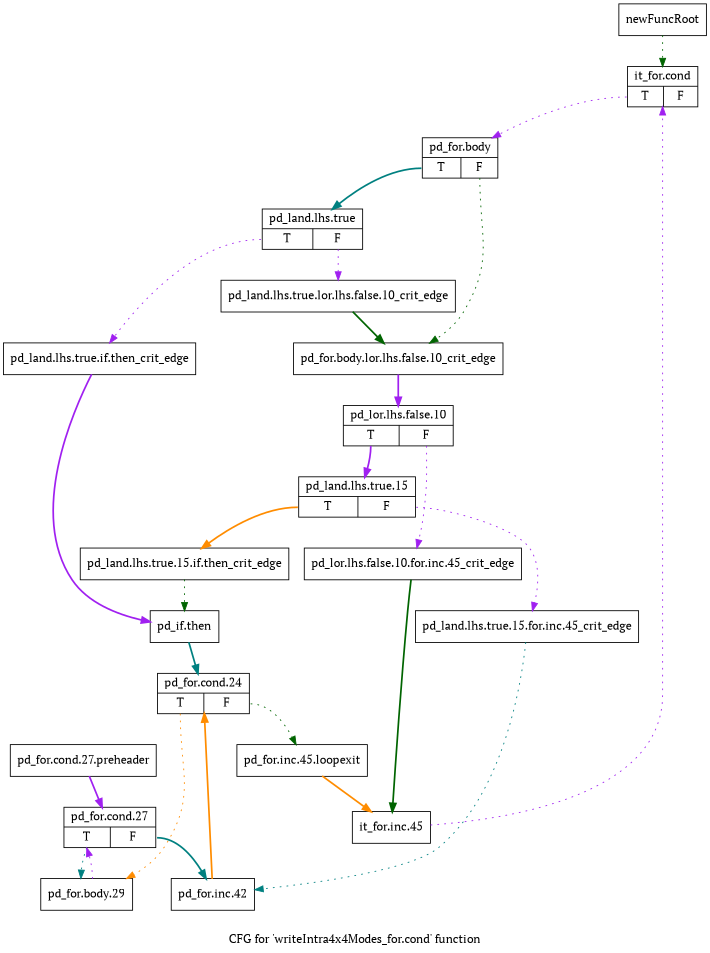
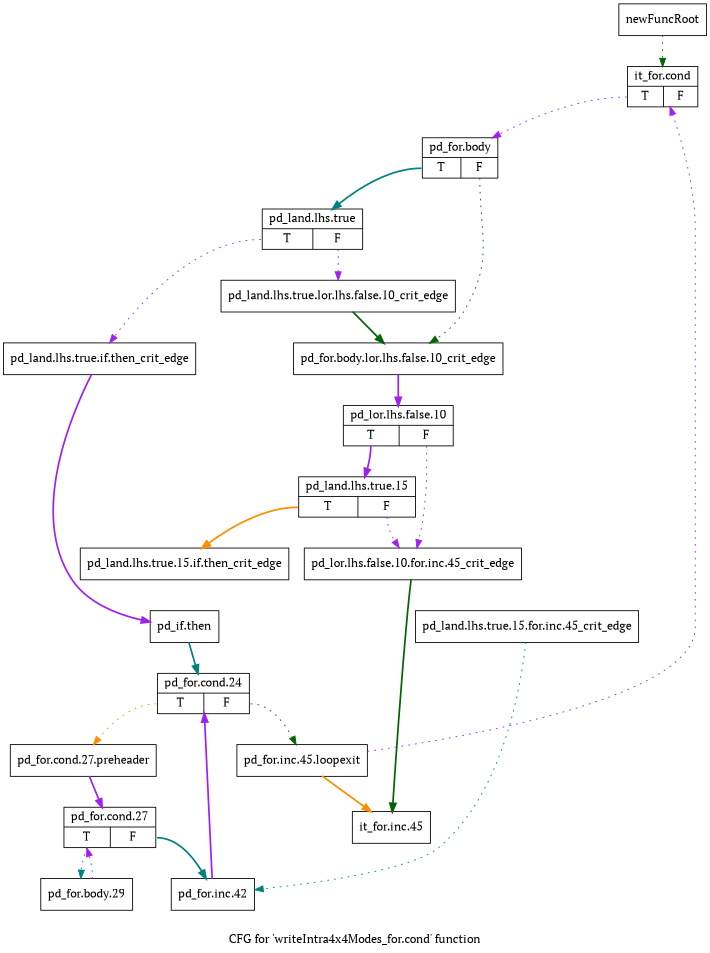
(503, 529) -> (389, 529)
(663, 550) -> (695, 552)
(185, 591) -> none
(208, 801) -> (208, 801)
(183, 803) -> (124, 715)
